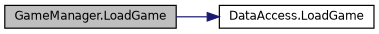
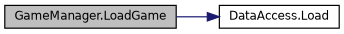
(297, 17) -> (279, 17)
